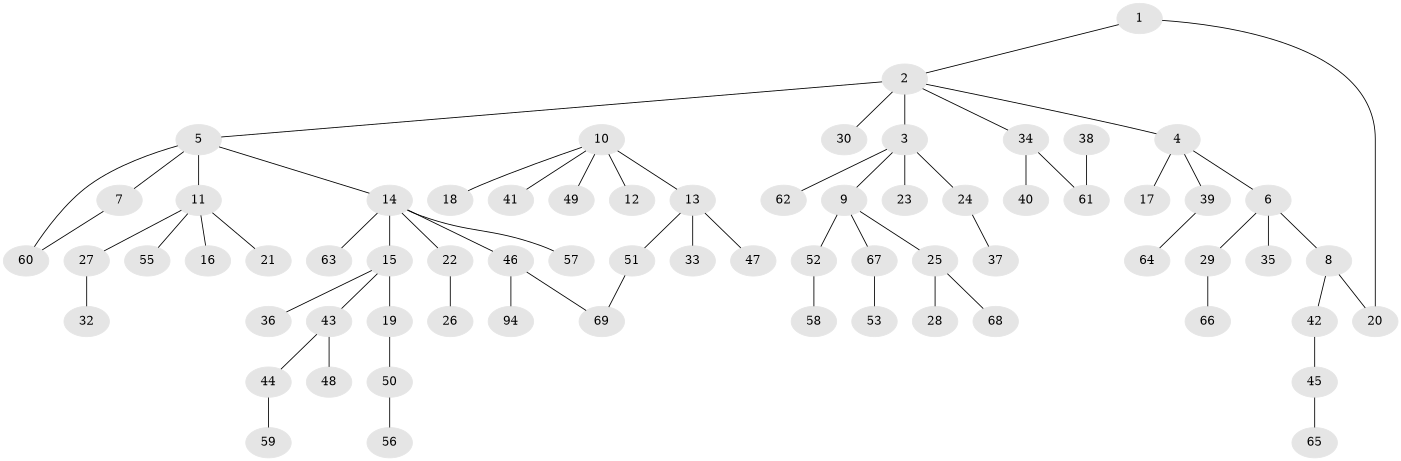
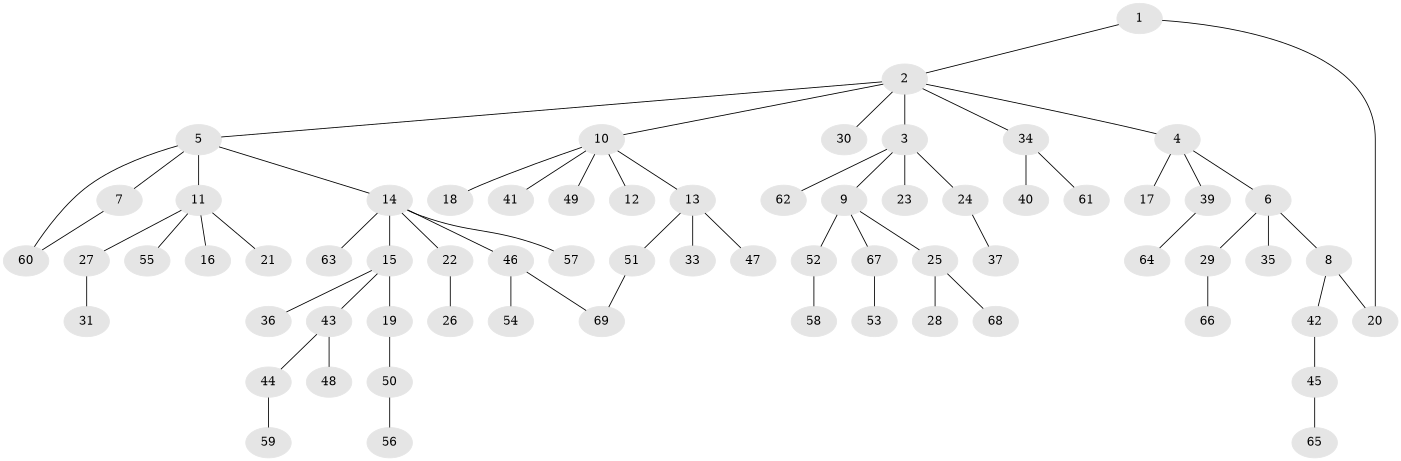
none -> (753, 109)
(1087, 140) -> none
(87, 322) -> (87, 322)
(511, 322) -> (511, 322)
